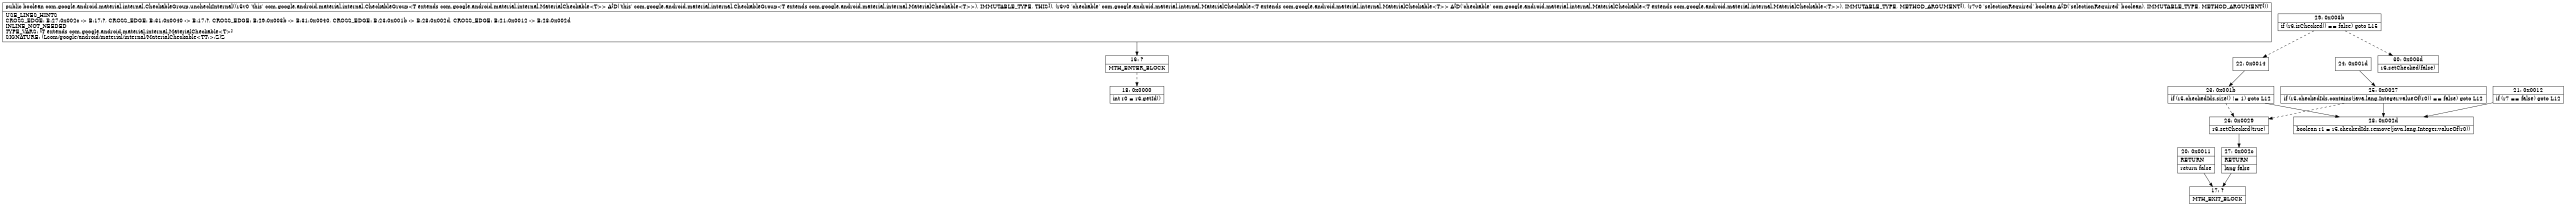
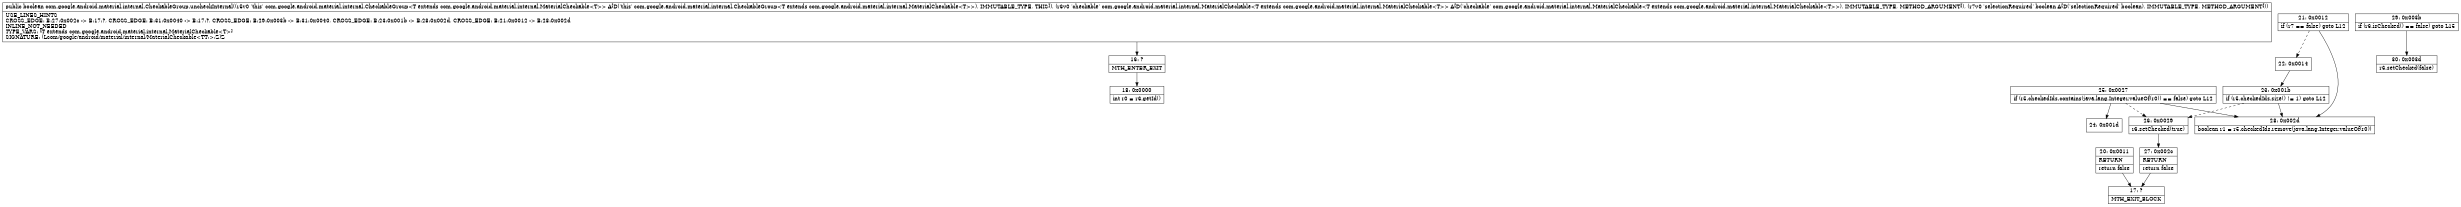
(2367, 42) -> (2407, 41)
(2290, 43) -> (2304, 43)
(1137, 68) -> (1137, 68)
(2366, 77) -> (2109, 109)
(1137, 78) -> (1137, 78)
(2237, 169) -> (2158, 169)
